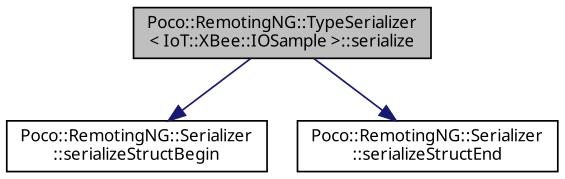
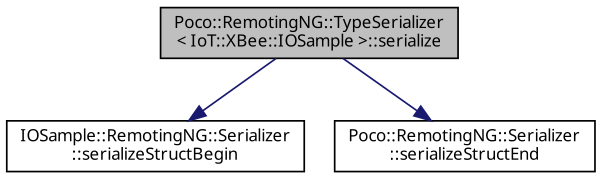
(137, 146) -> (156, 146)
